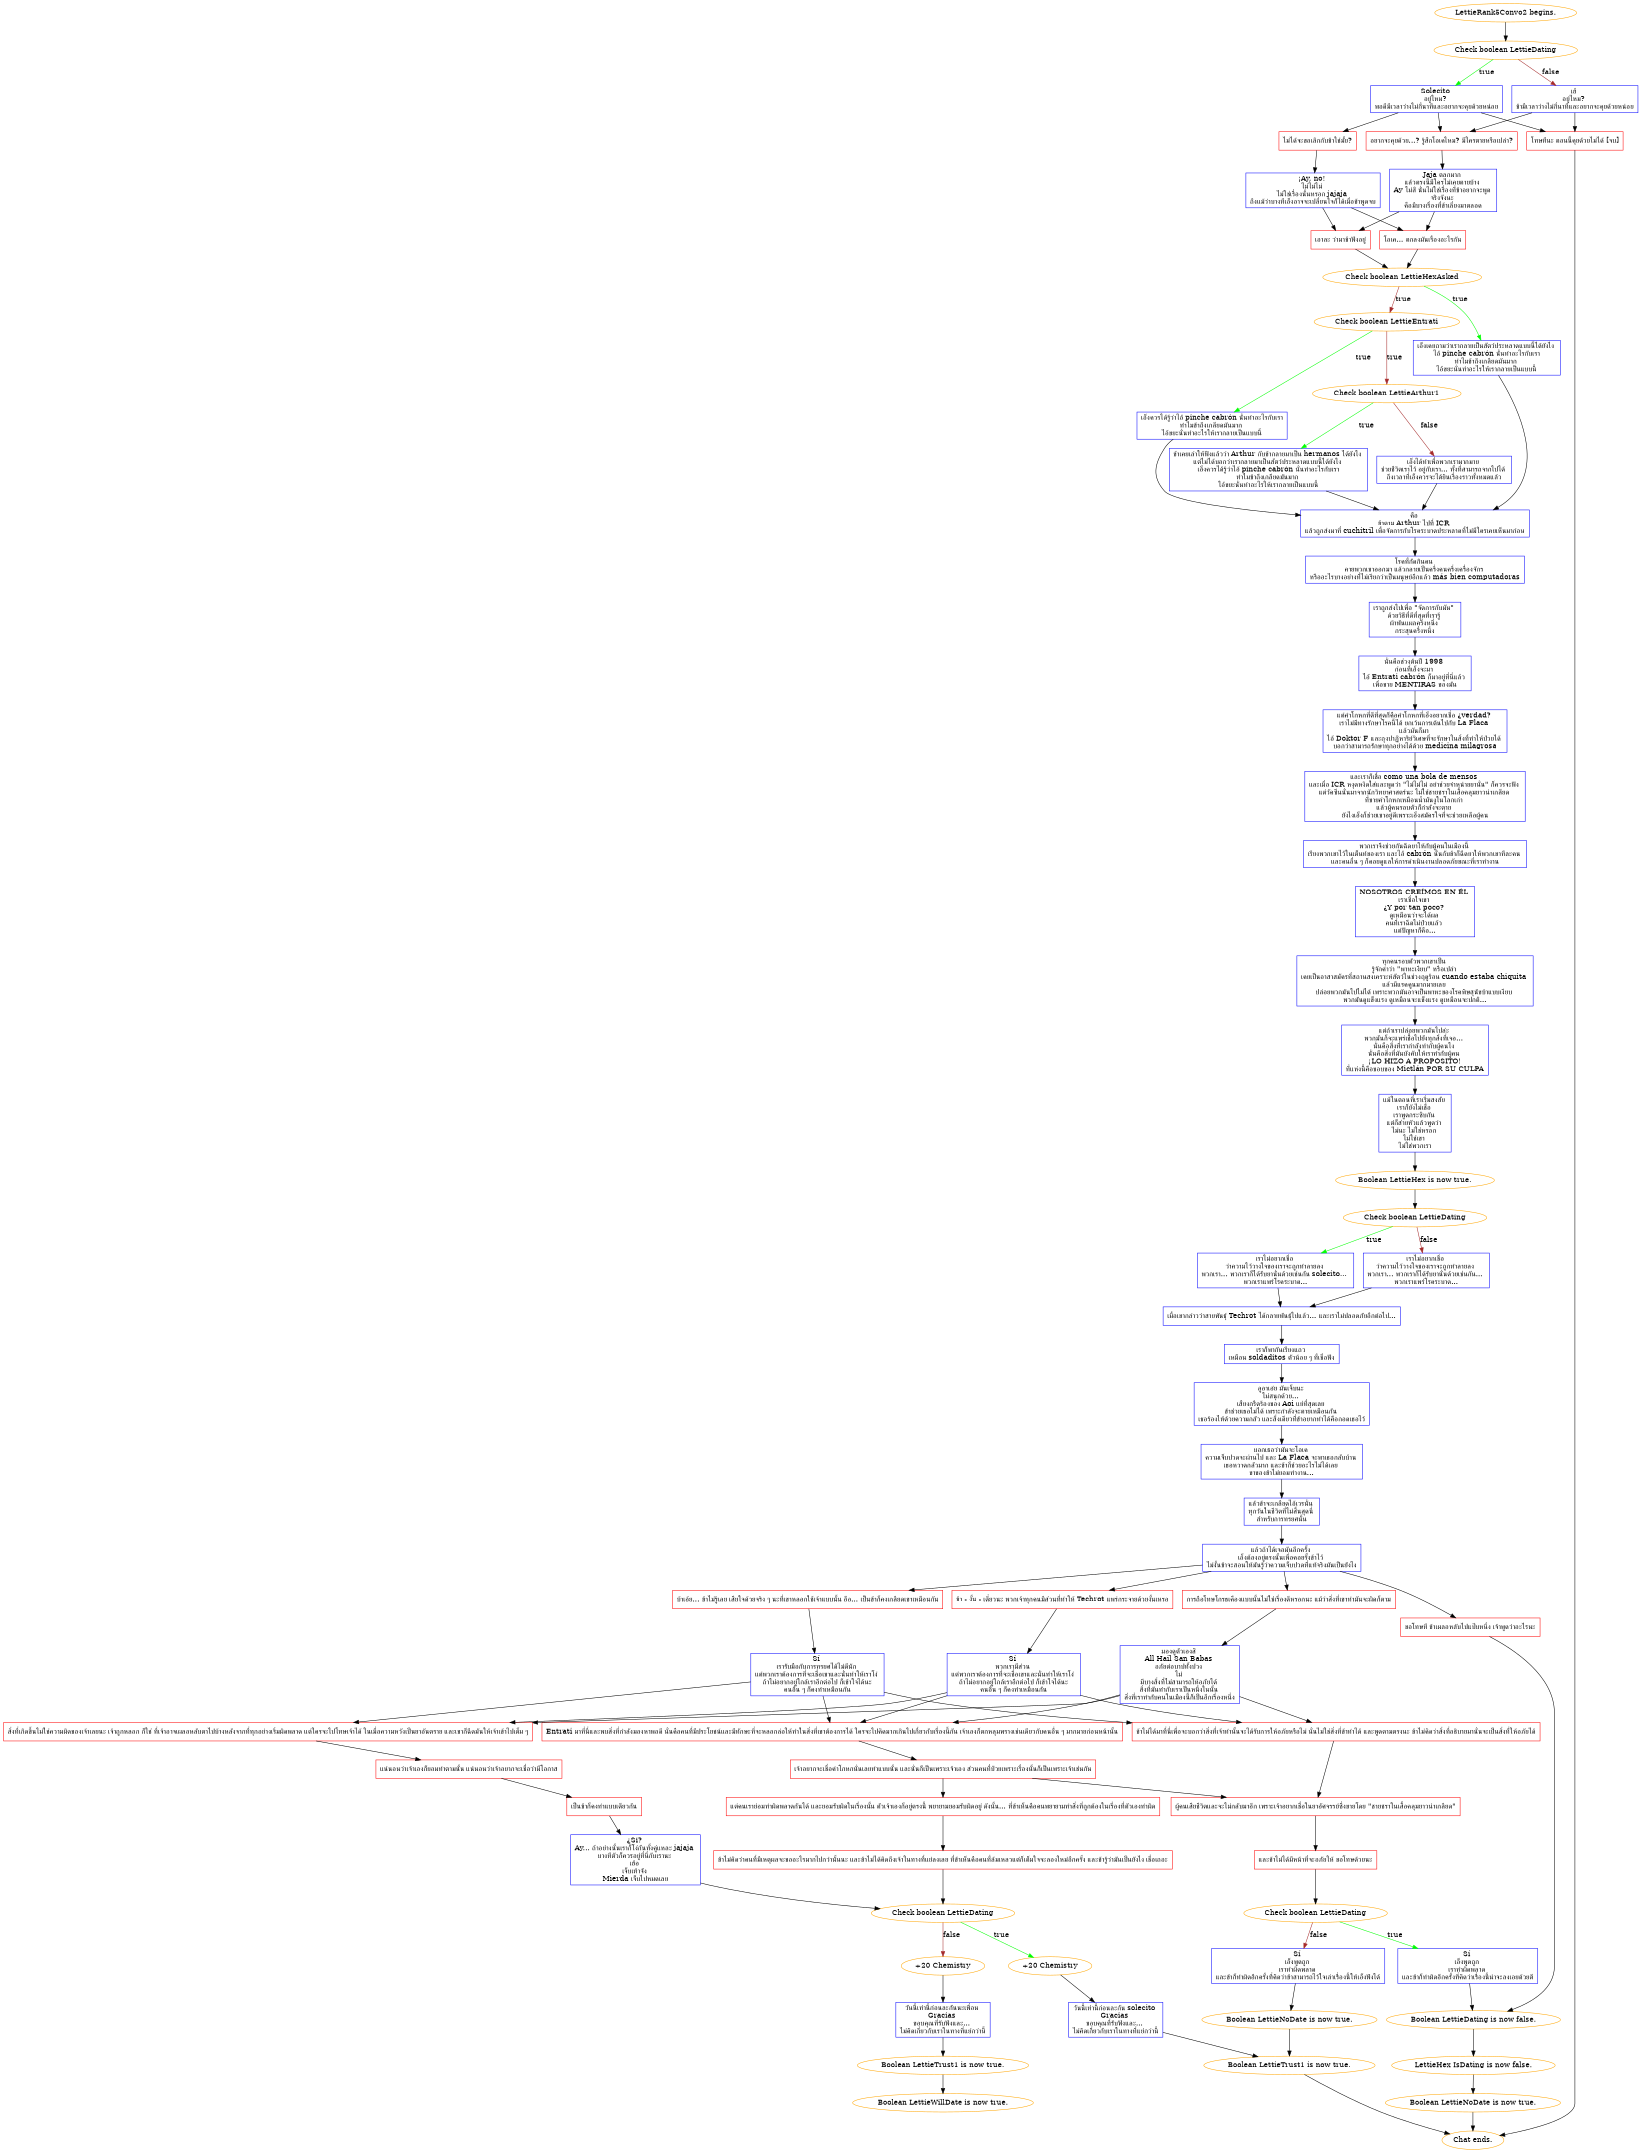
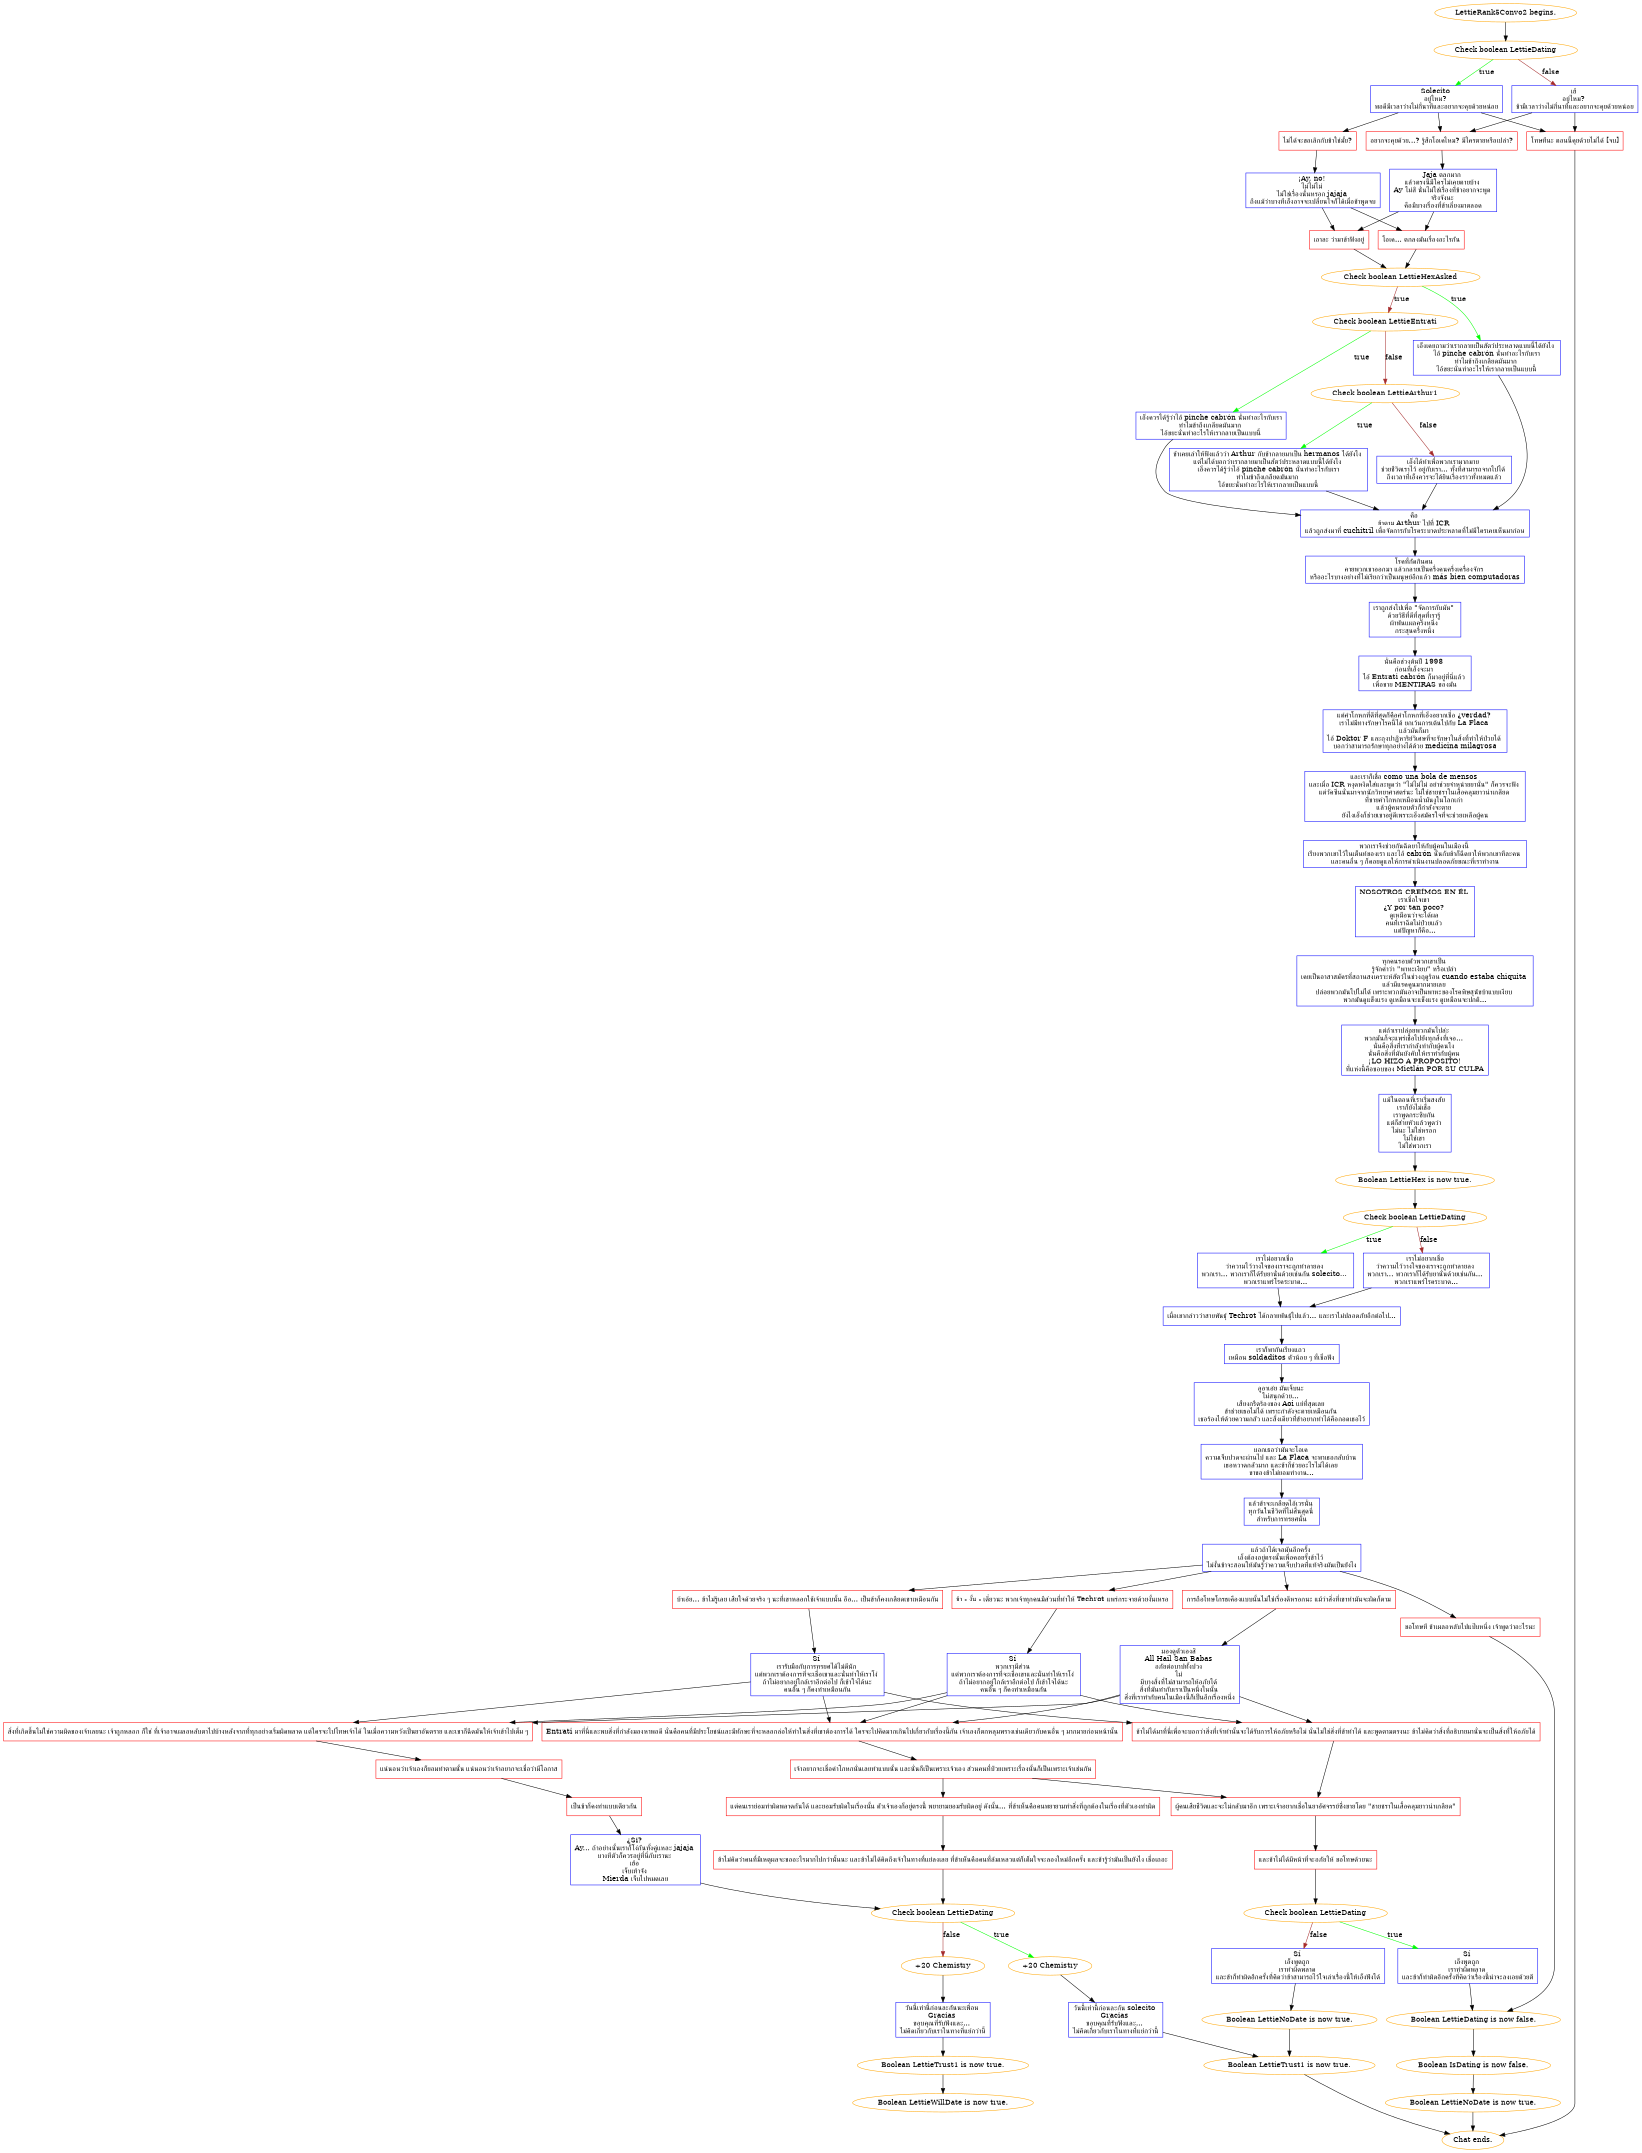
(1395, 358) -> (1394, 358)
(1473, 2065) -> (1473, 2065)
